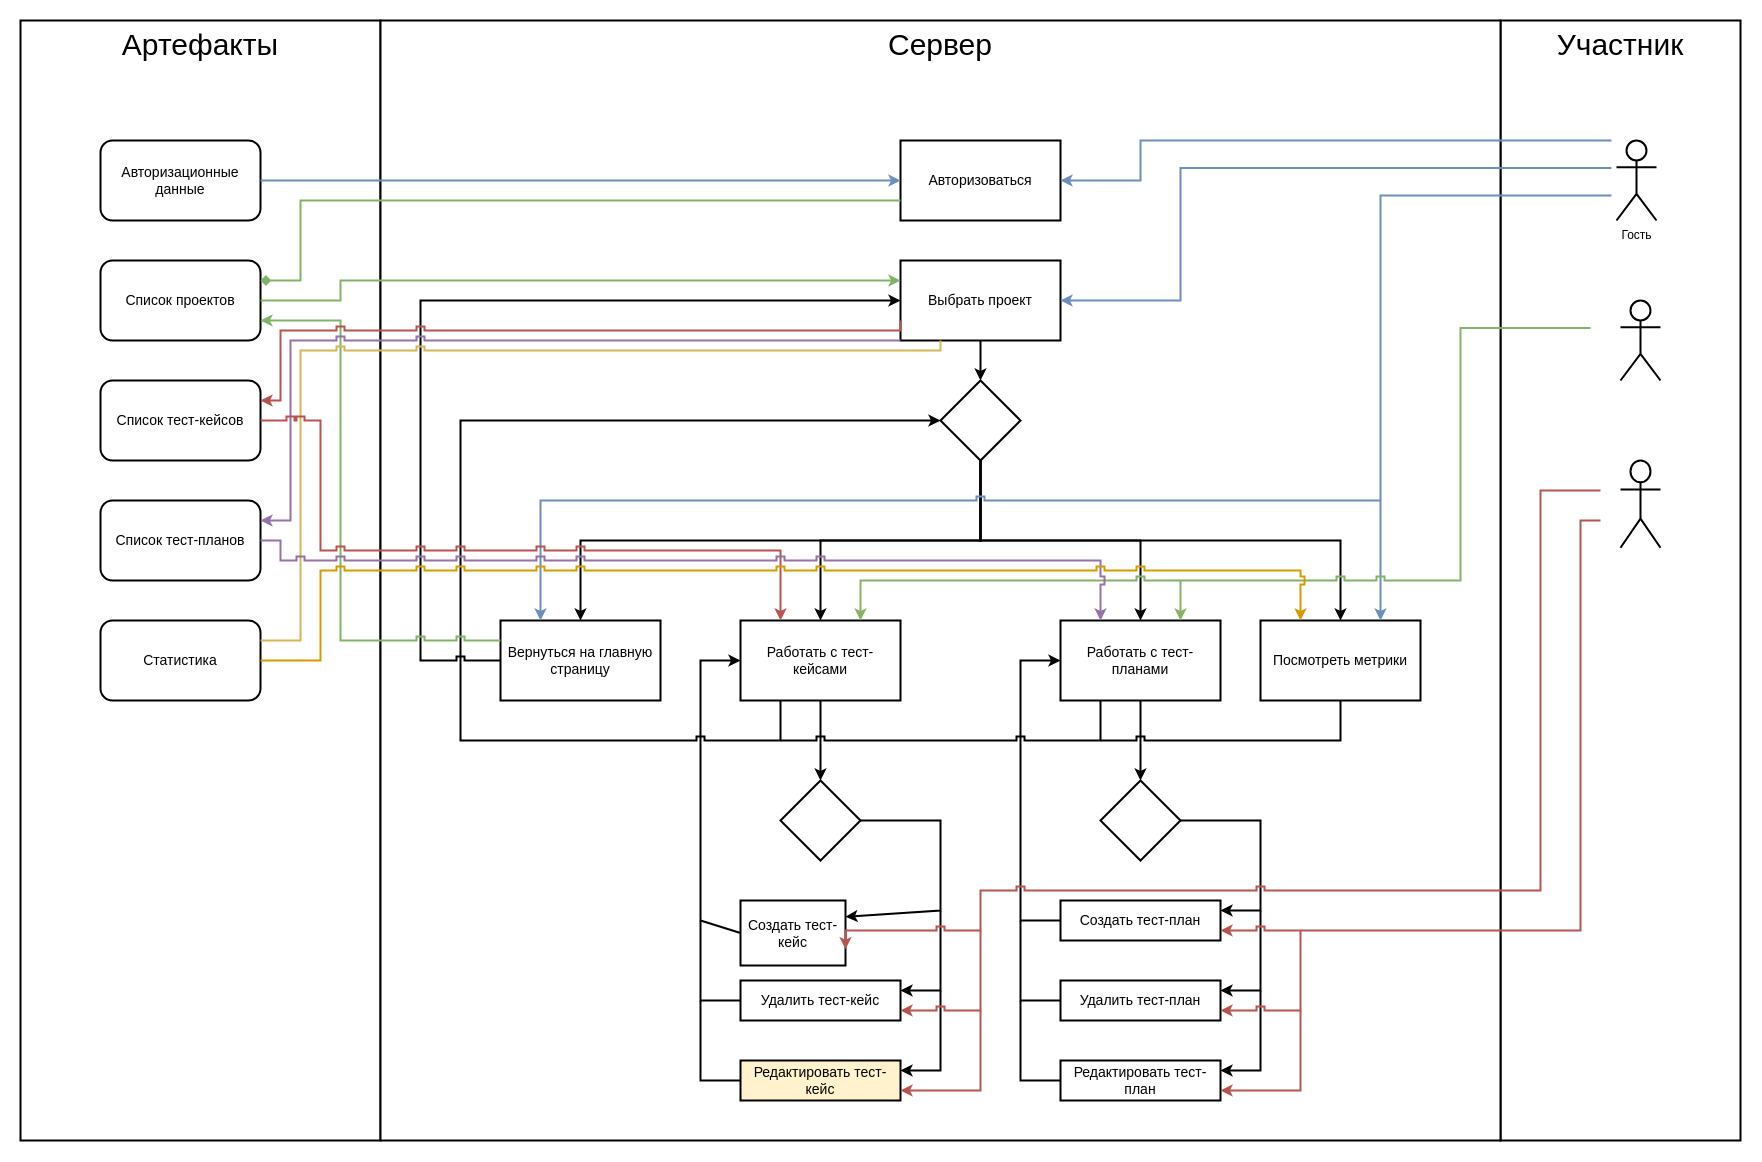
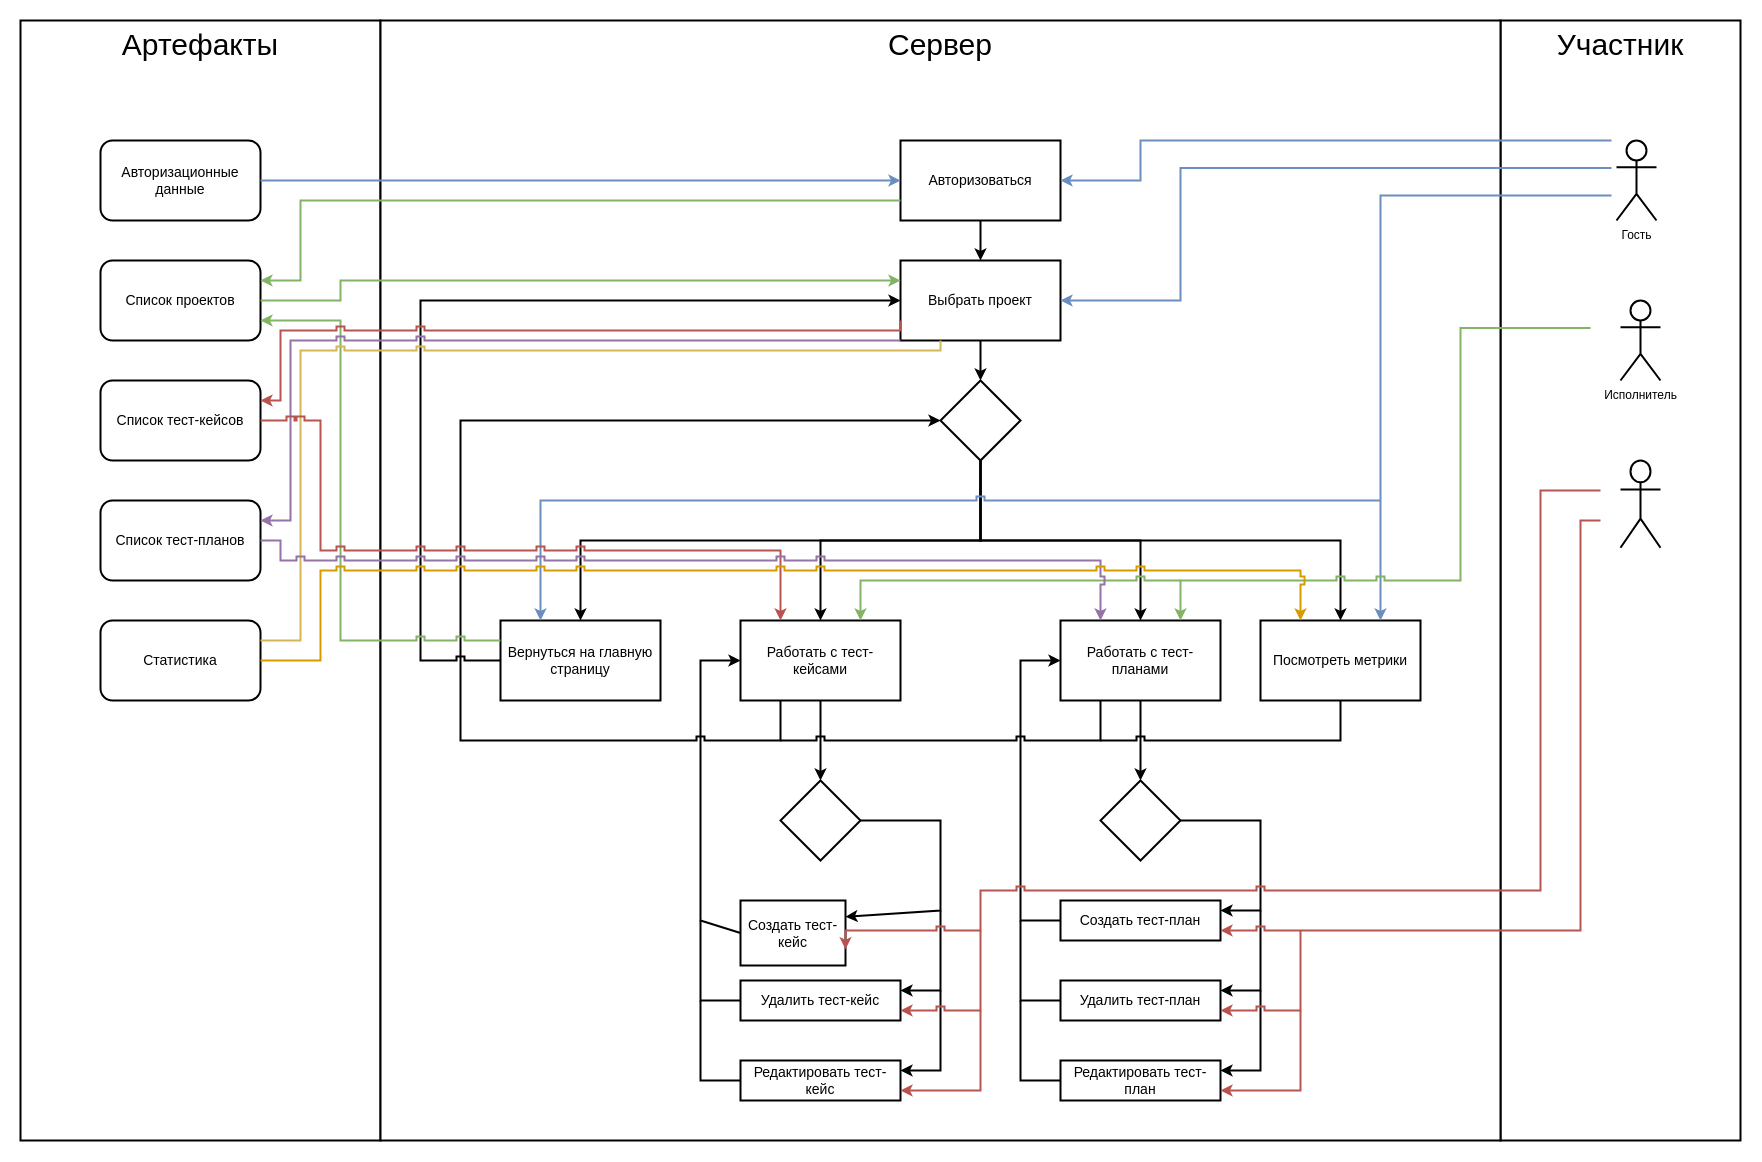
none -> (981, 236)
(271, 281) -> (271, 281)
none -> (1641, 396)
(821, 1081) -> (821, 1081)
